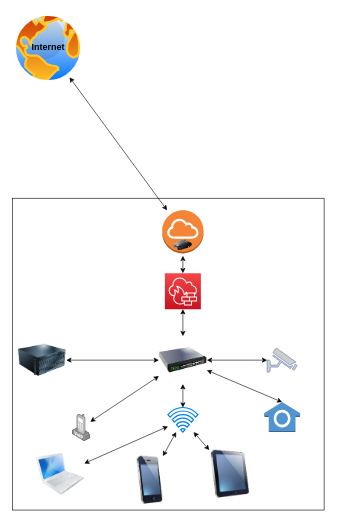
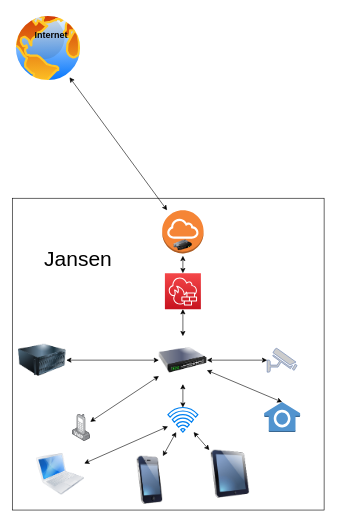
(48, 42) -> (51, 30)
none -> (78, 258)
